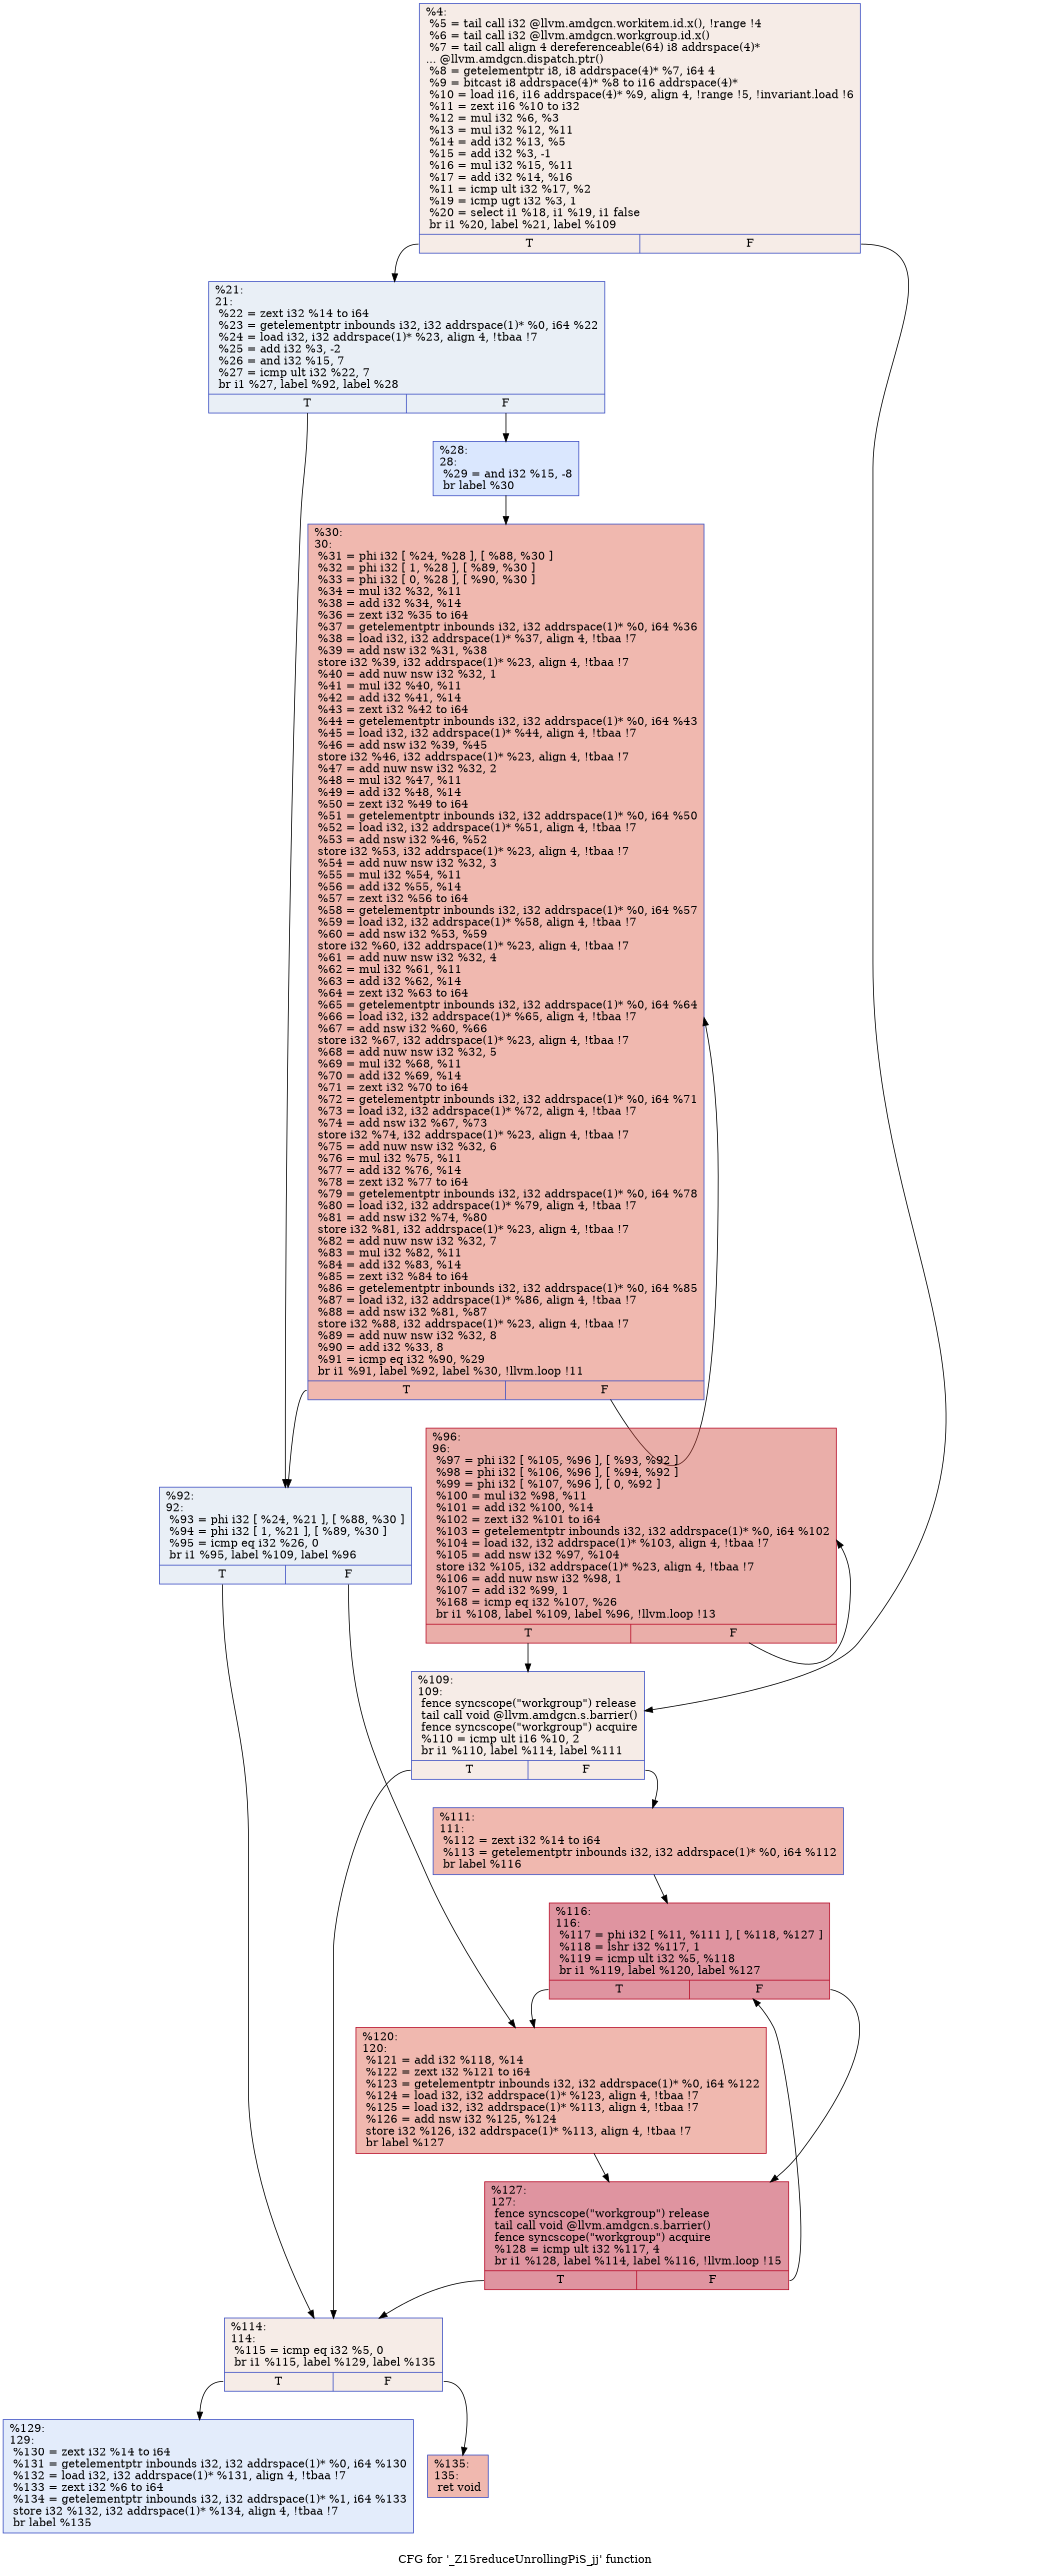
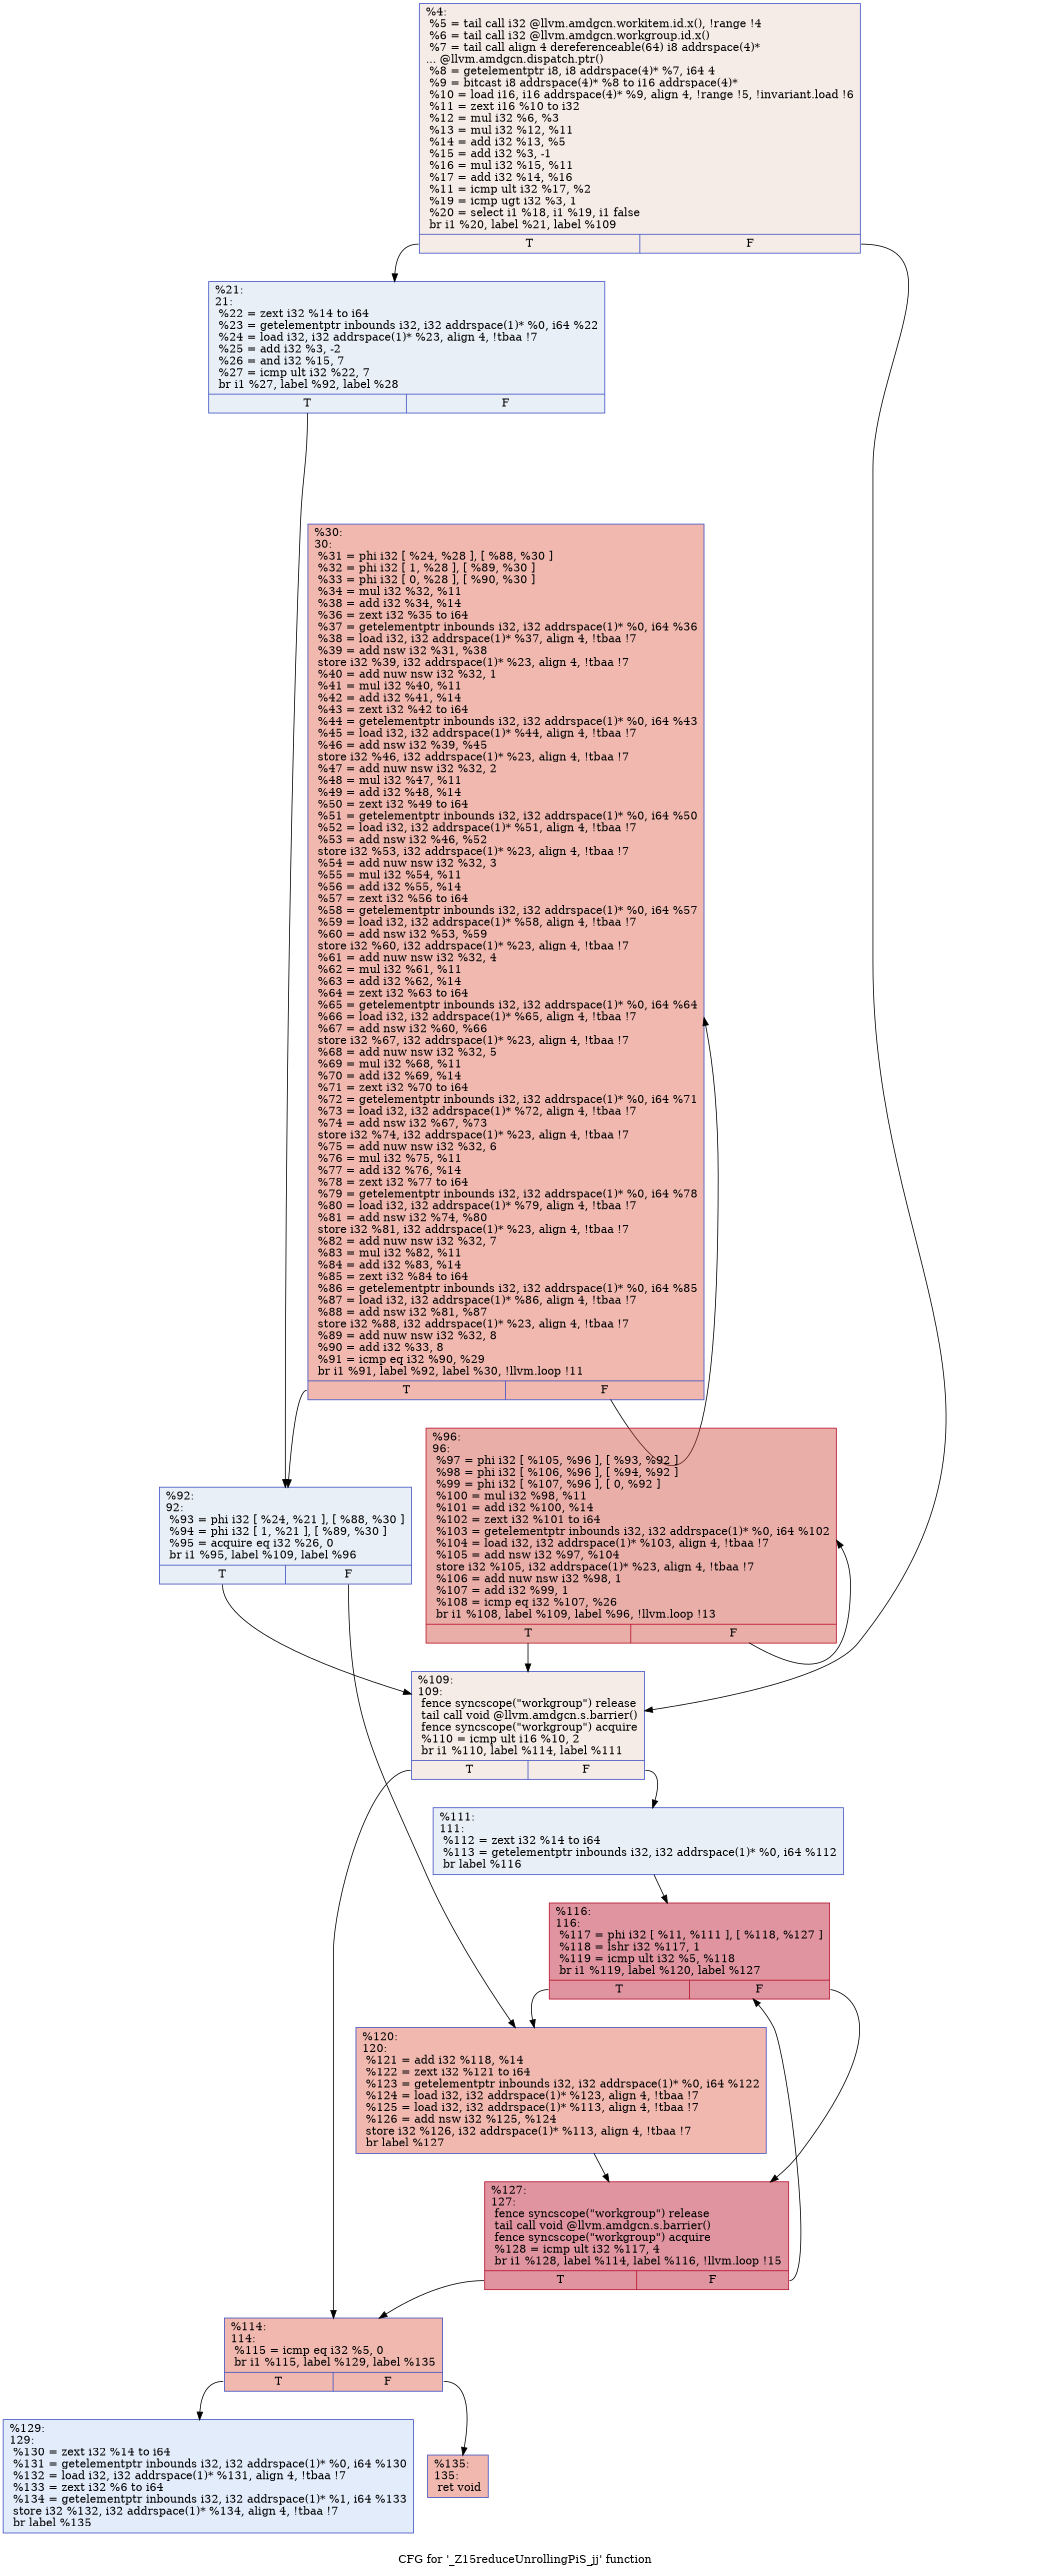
(506, 469) -> none
(243, 1544) -> (250, 1544)
(525, 1603) -> (525, 1603)
(638, 1841) -> (638, 1841)
(248, 1952) -> (301, 1654)
(561, 2090) -> (561, 2090)
(334, 2355) -> (334, 2355)
